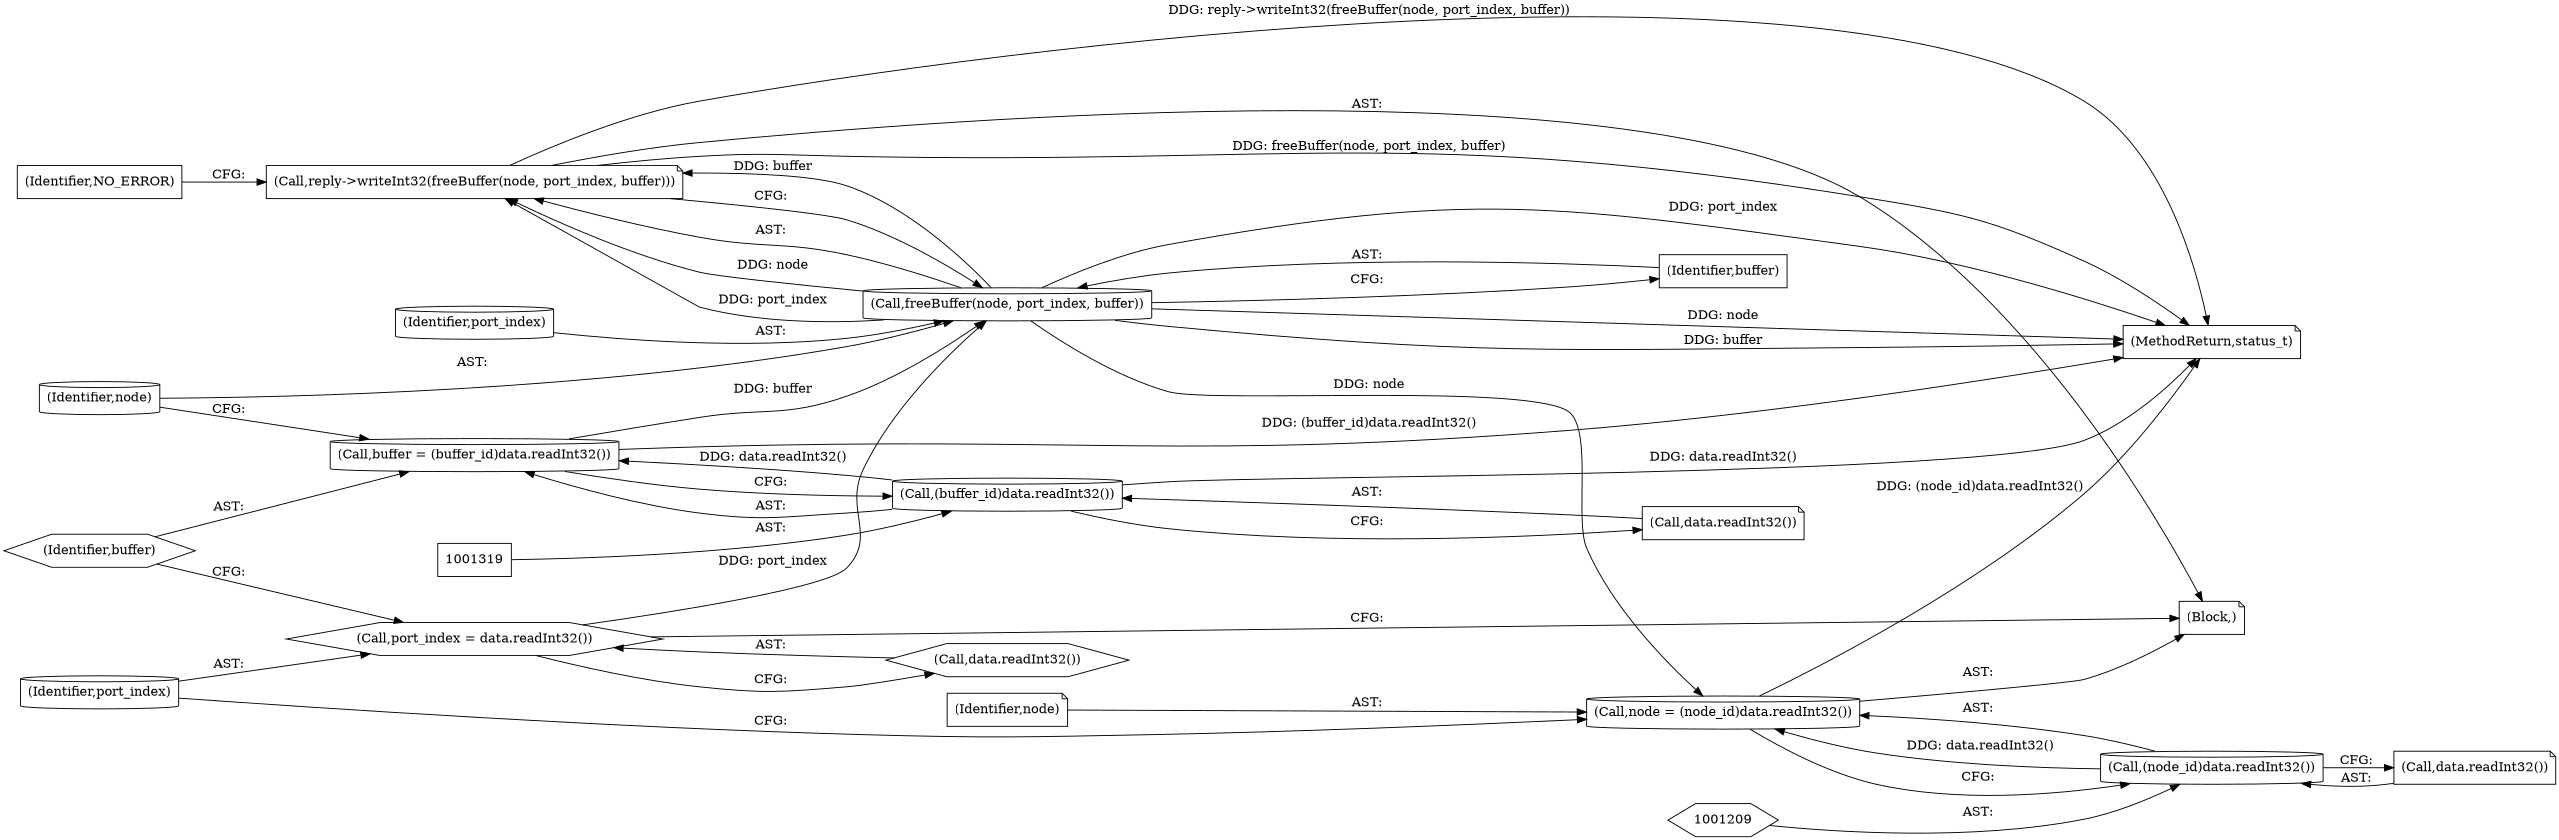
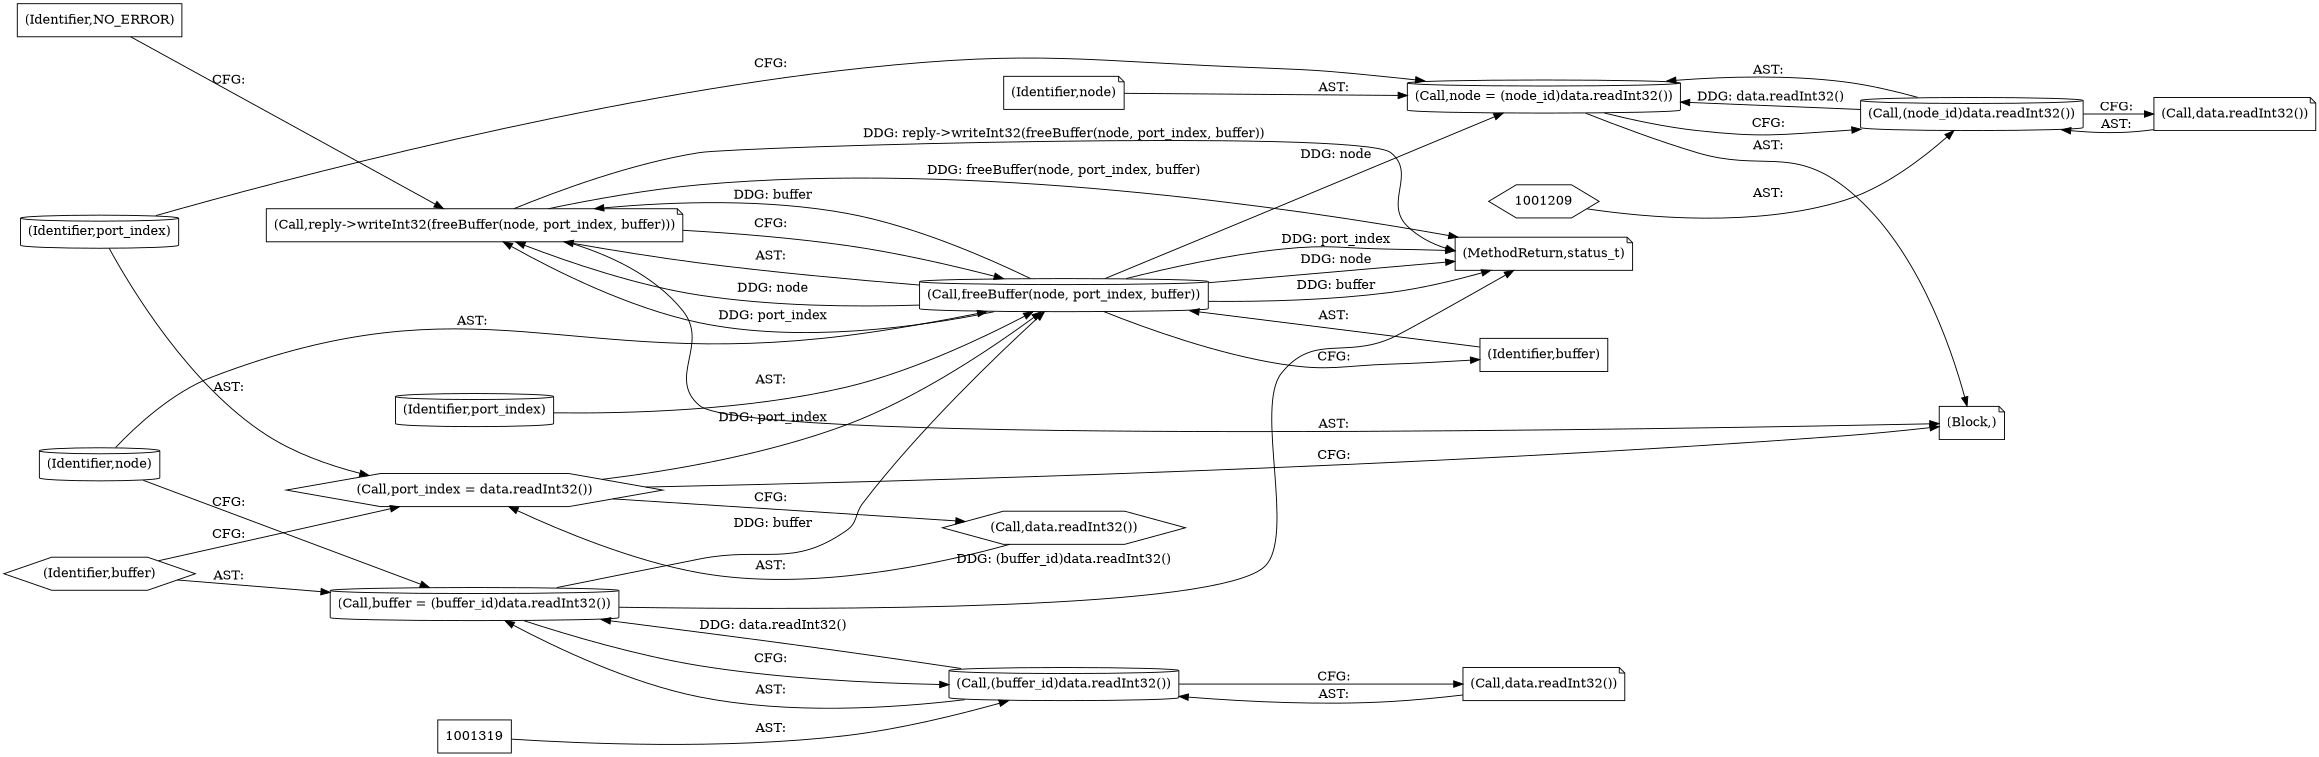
(1669, 471) -> none
(1999, 559) -> none
